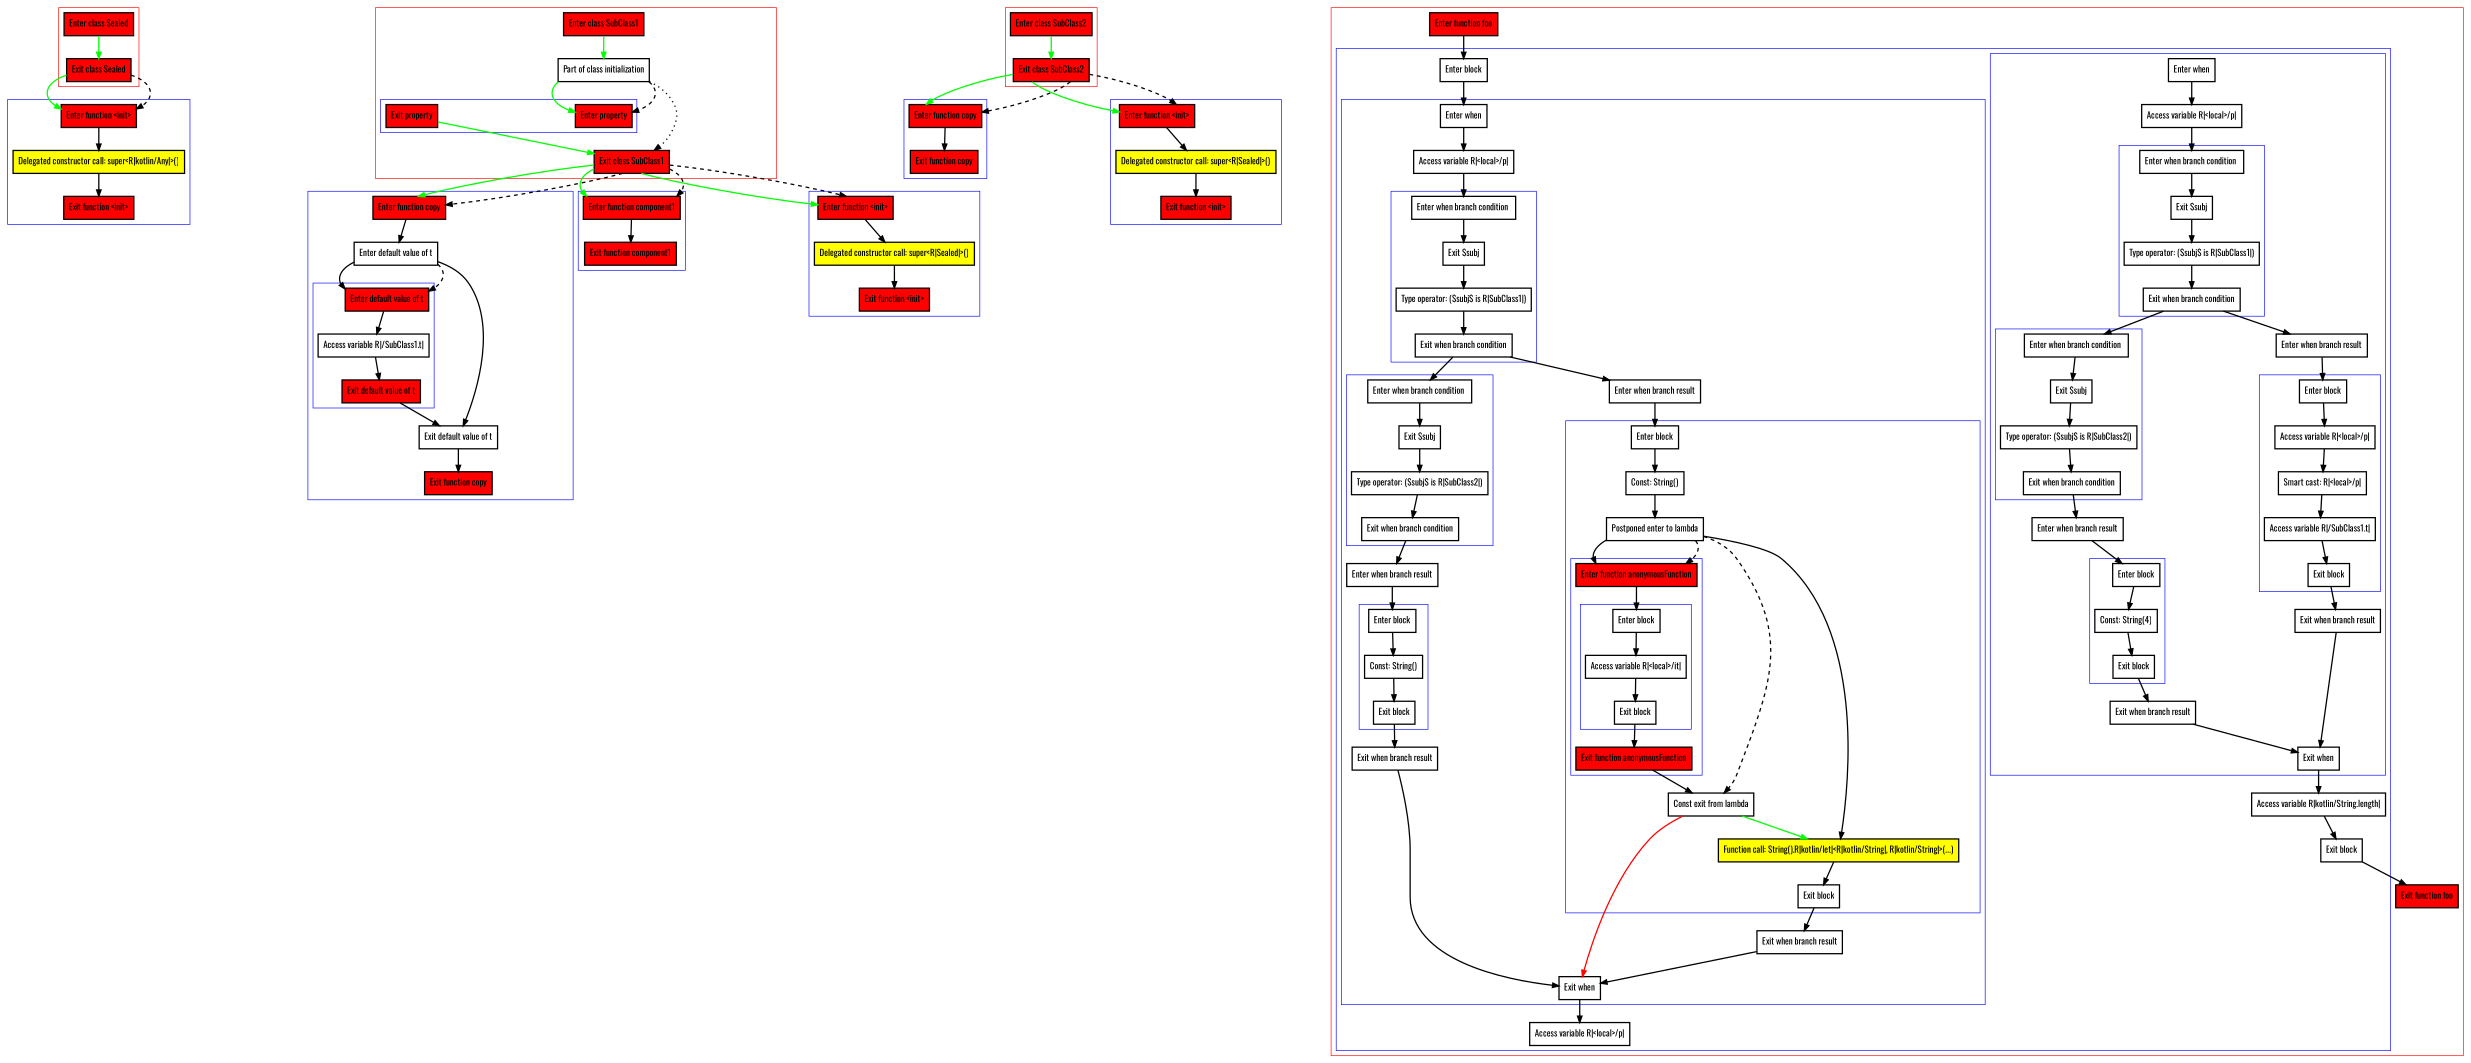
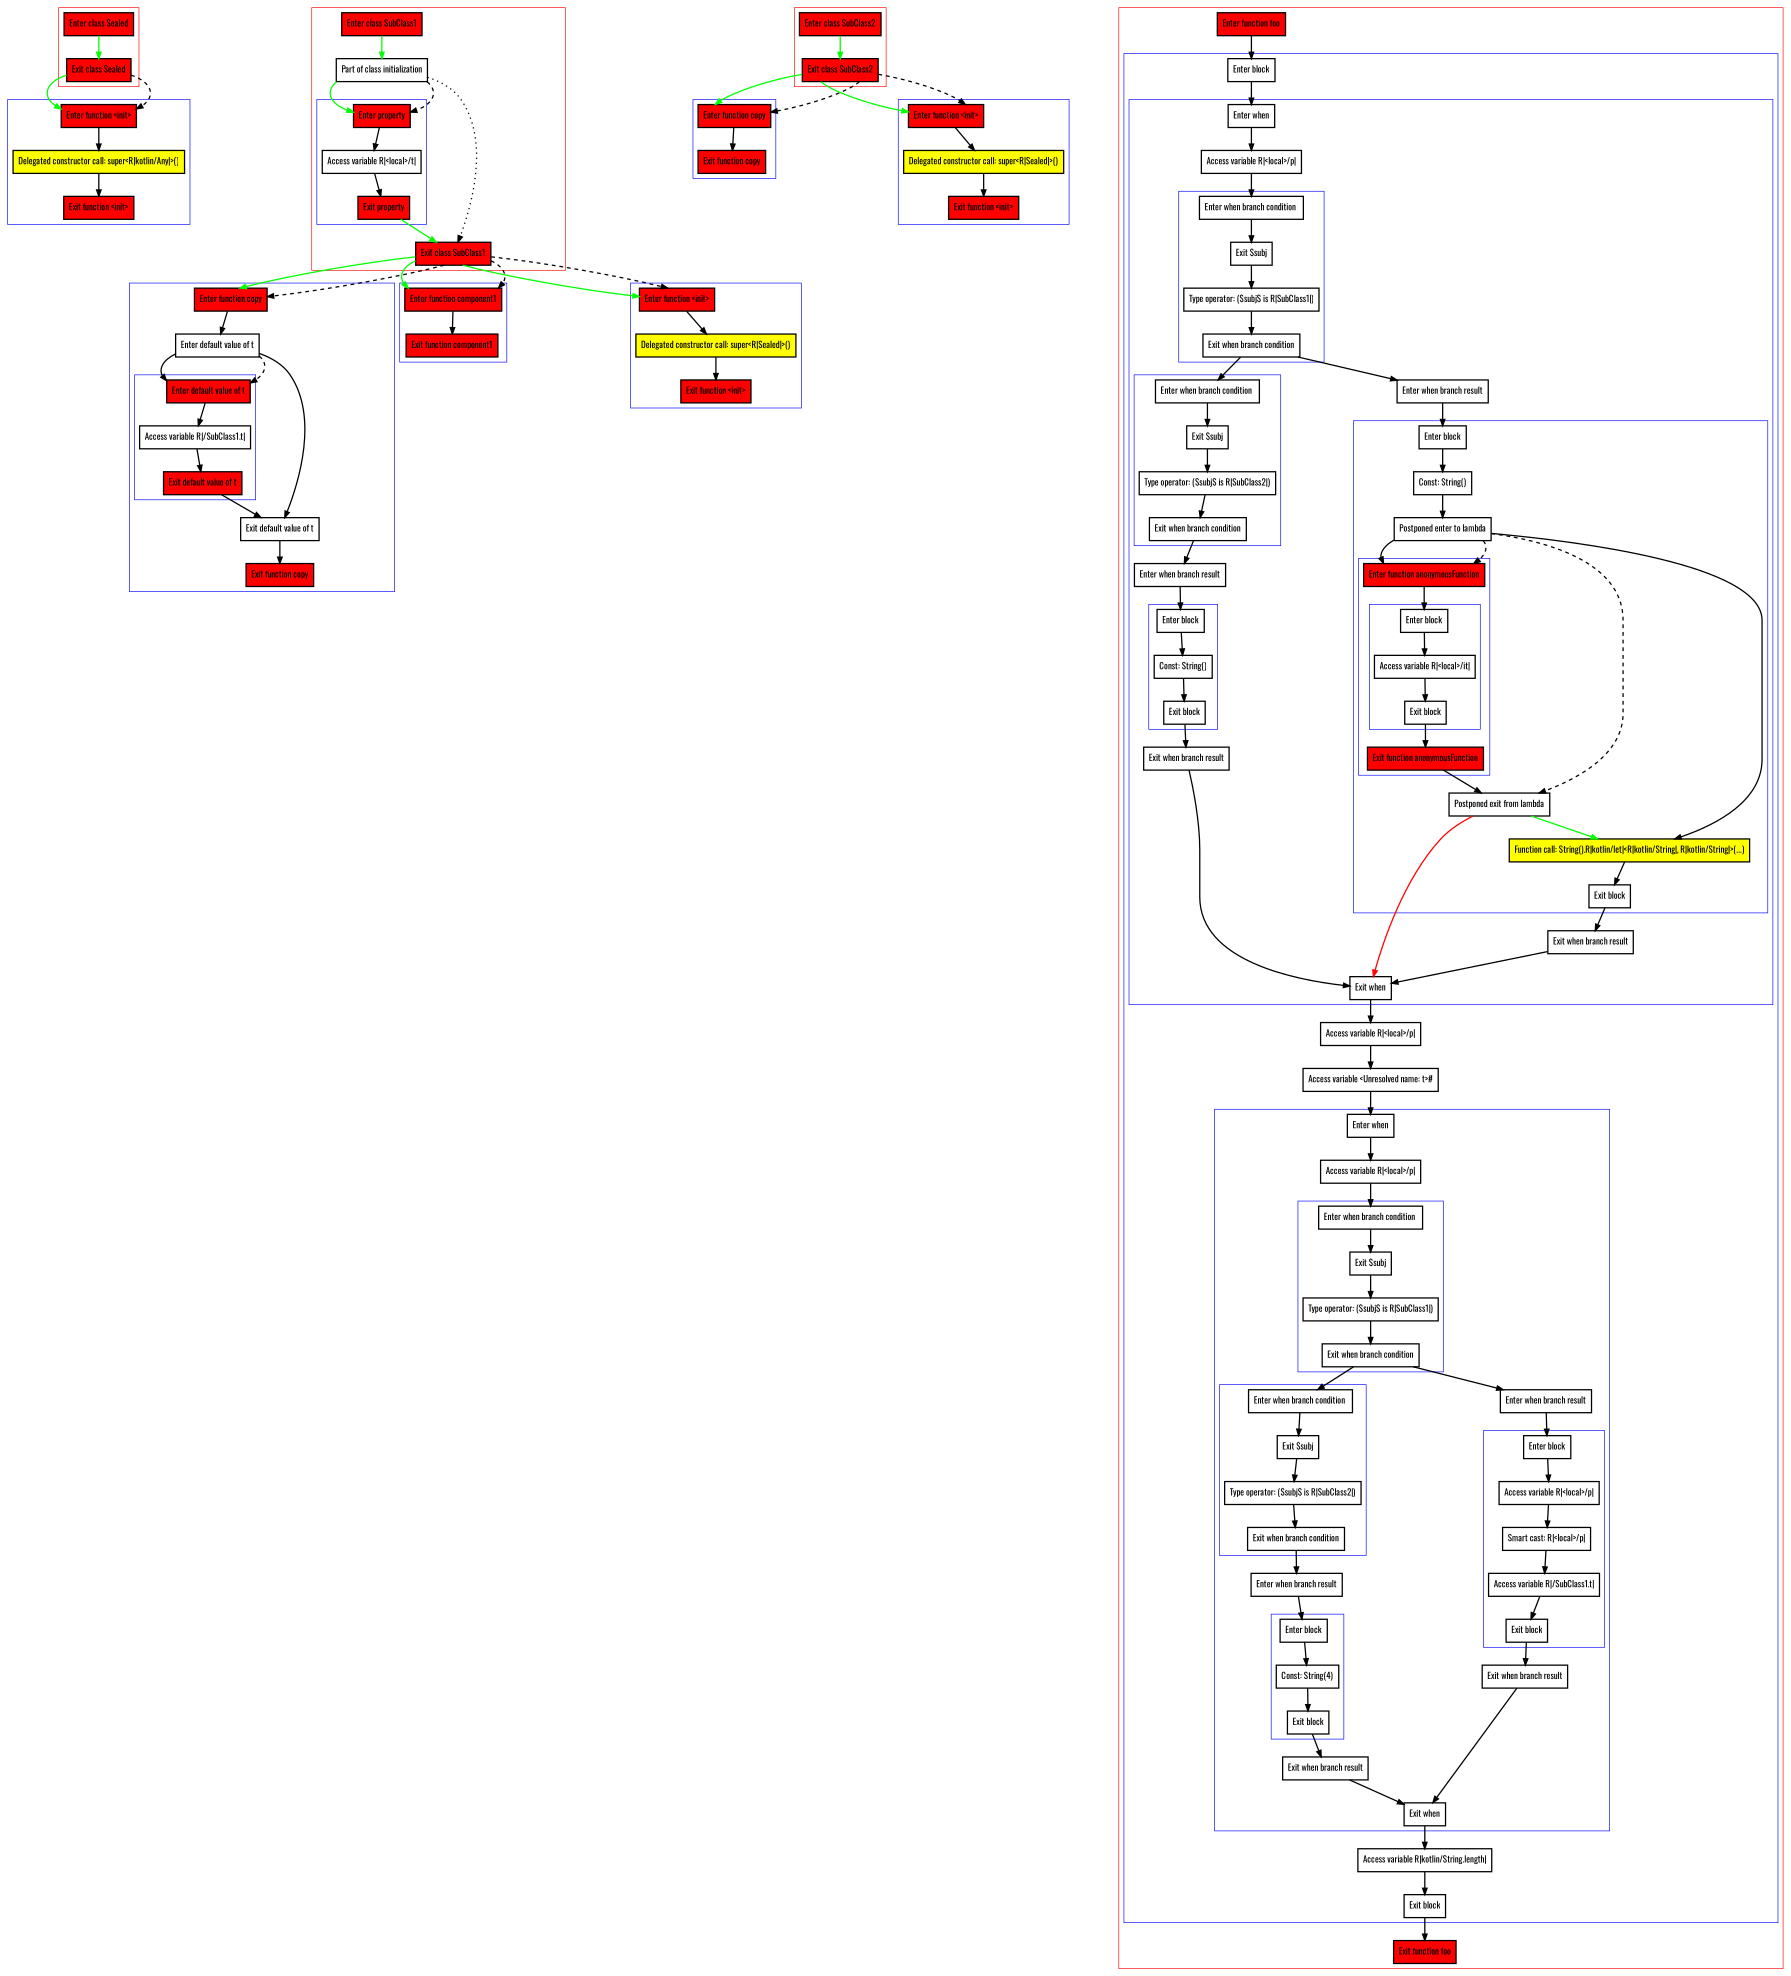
none -> (372, 162)
(1711, 805) -> (1499, 805)
none -> (1371, 1080)
